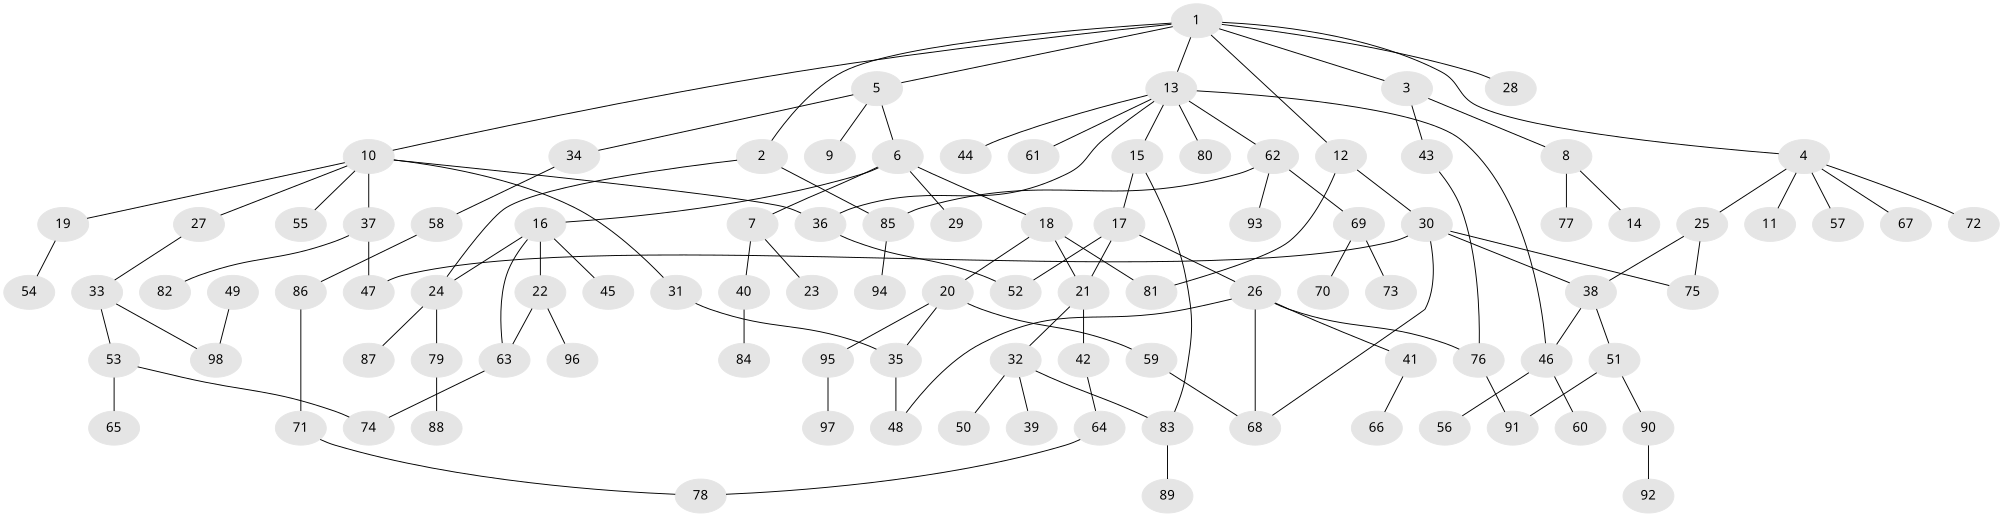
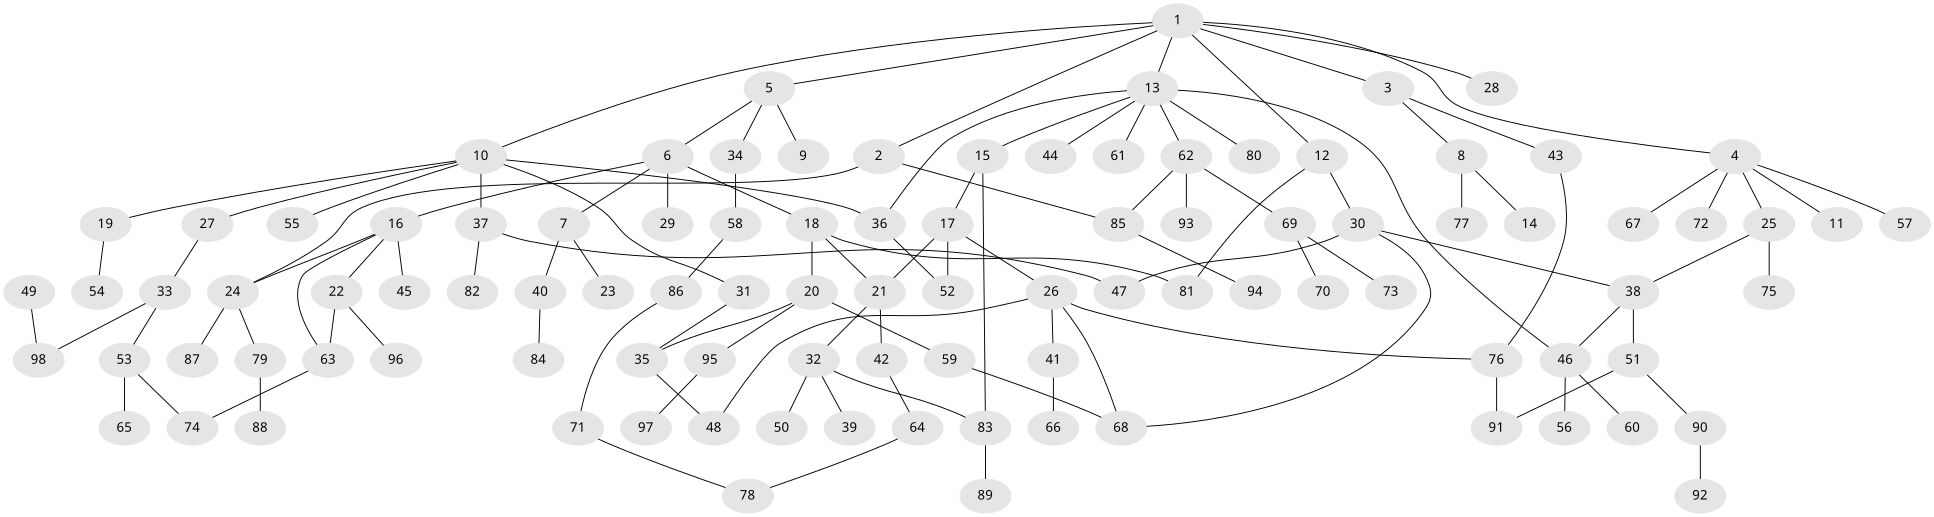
(1560, 258) -> none
